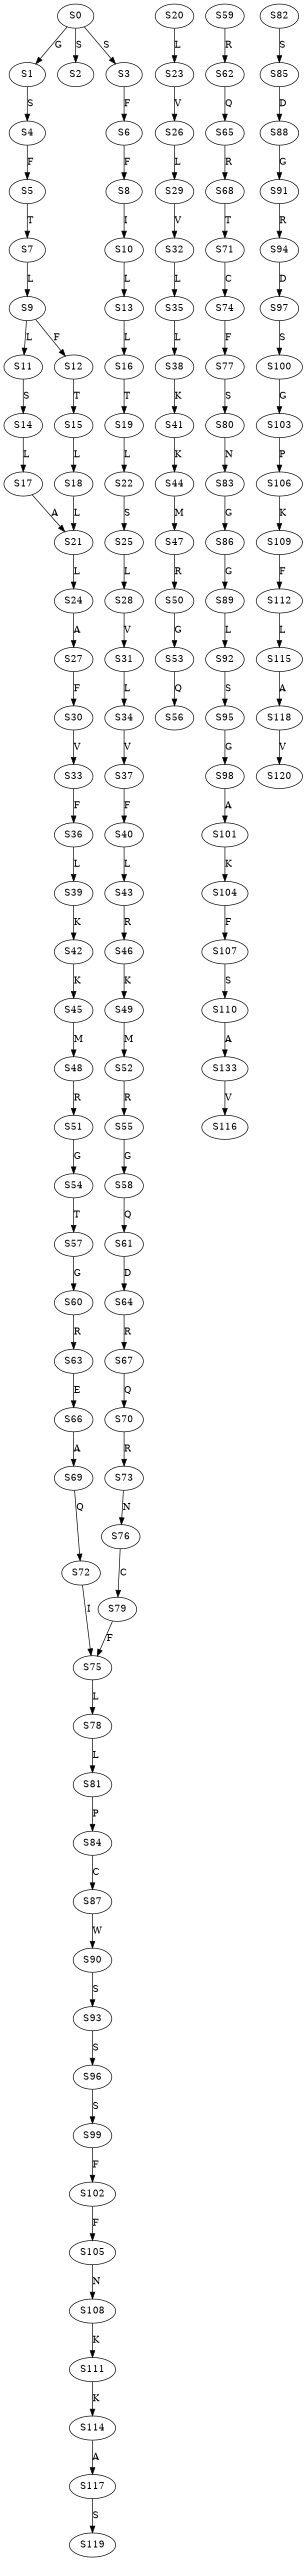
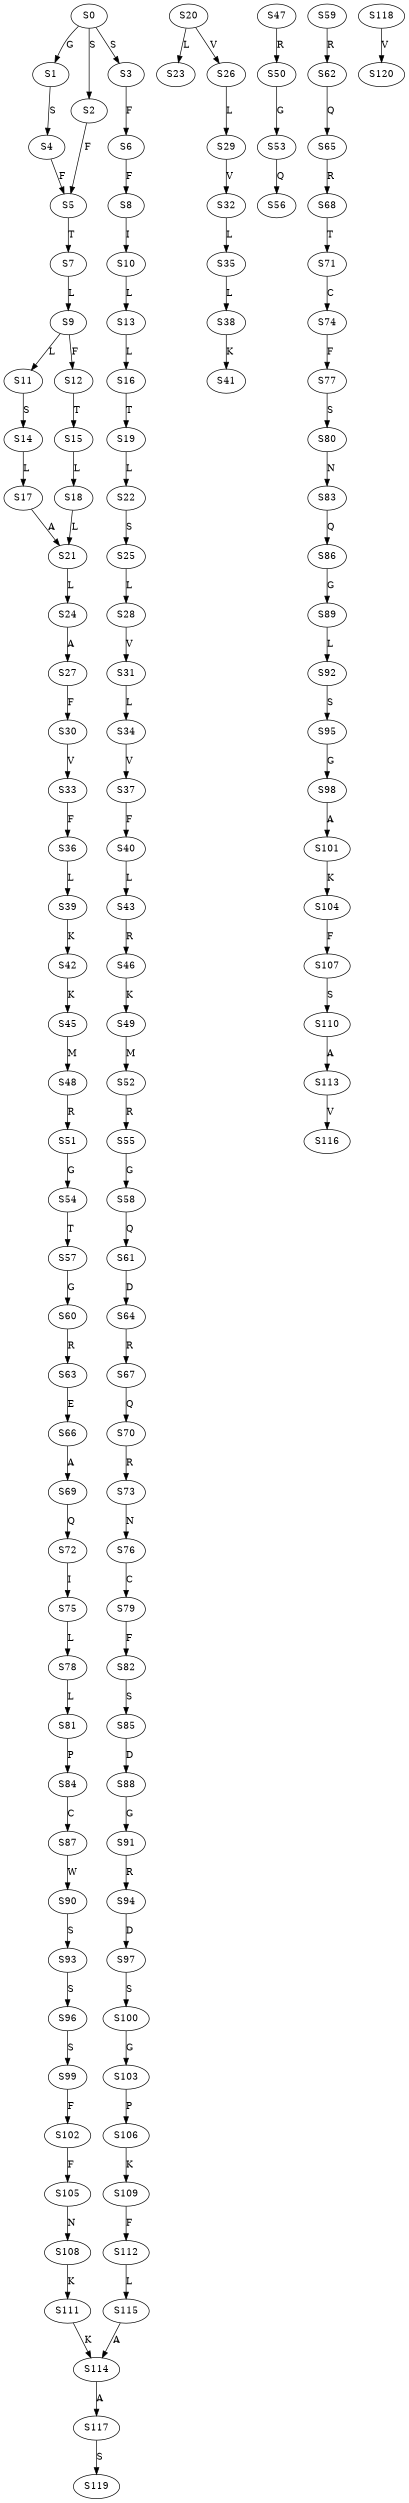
(175, 100) -> (206, 43)
none -> (79, 155)
(175, 484) -> none
(229, 513) -> (331, 527)
(279, 685) -> (113, 2337)
(225, 1069) -> (327, 1083)
(106, 1635) -> (126, 1635)
